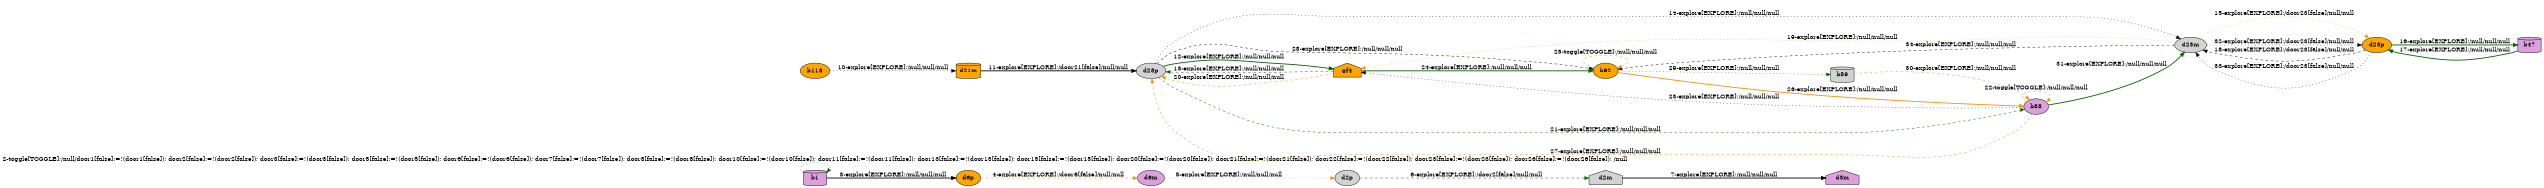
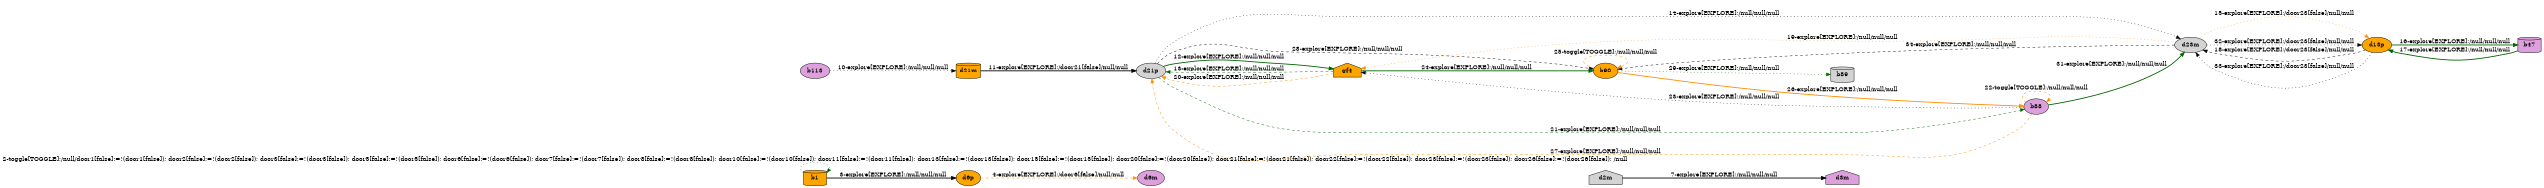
(2377, 45) -> (2377, 45)
(815, 71) -> (815, 71)
(1151, 71) -> (1151, 71)
(1606, 71) -> (1606, 71)
(1942, 74) -> none
(815, 178) -> (815, 178)
(1347, 178) -> none
